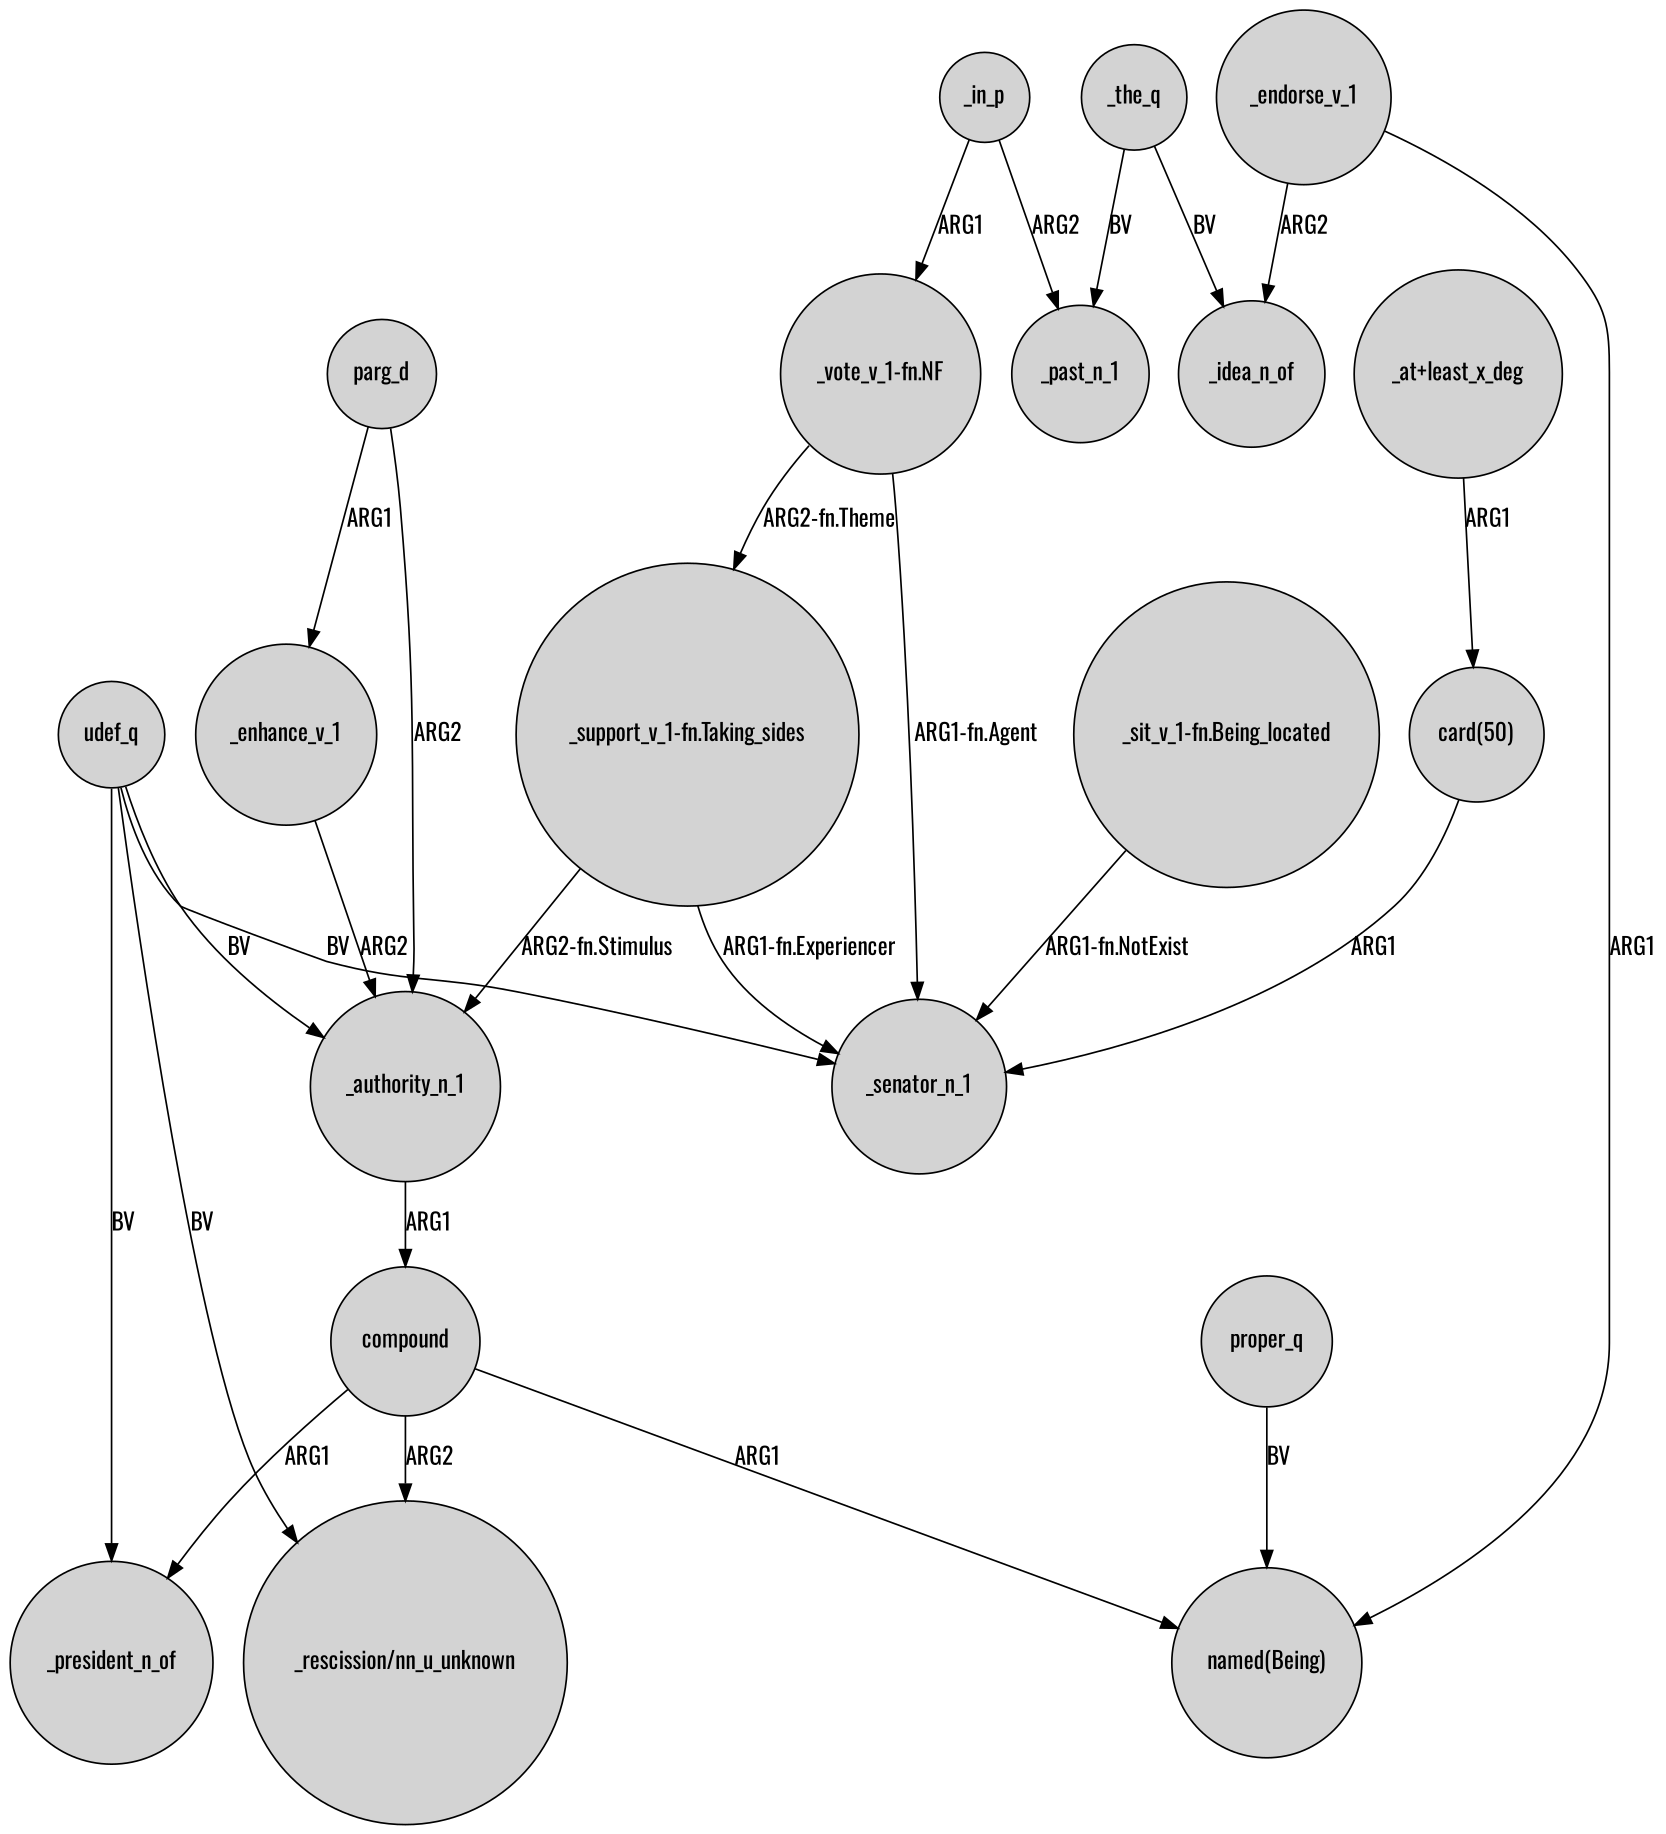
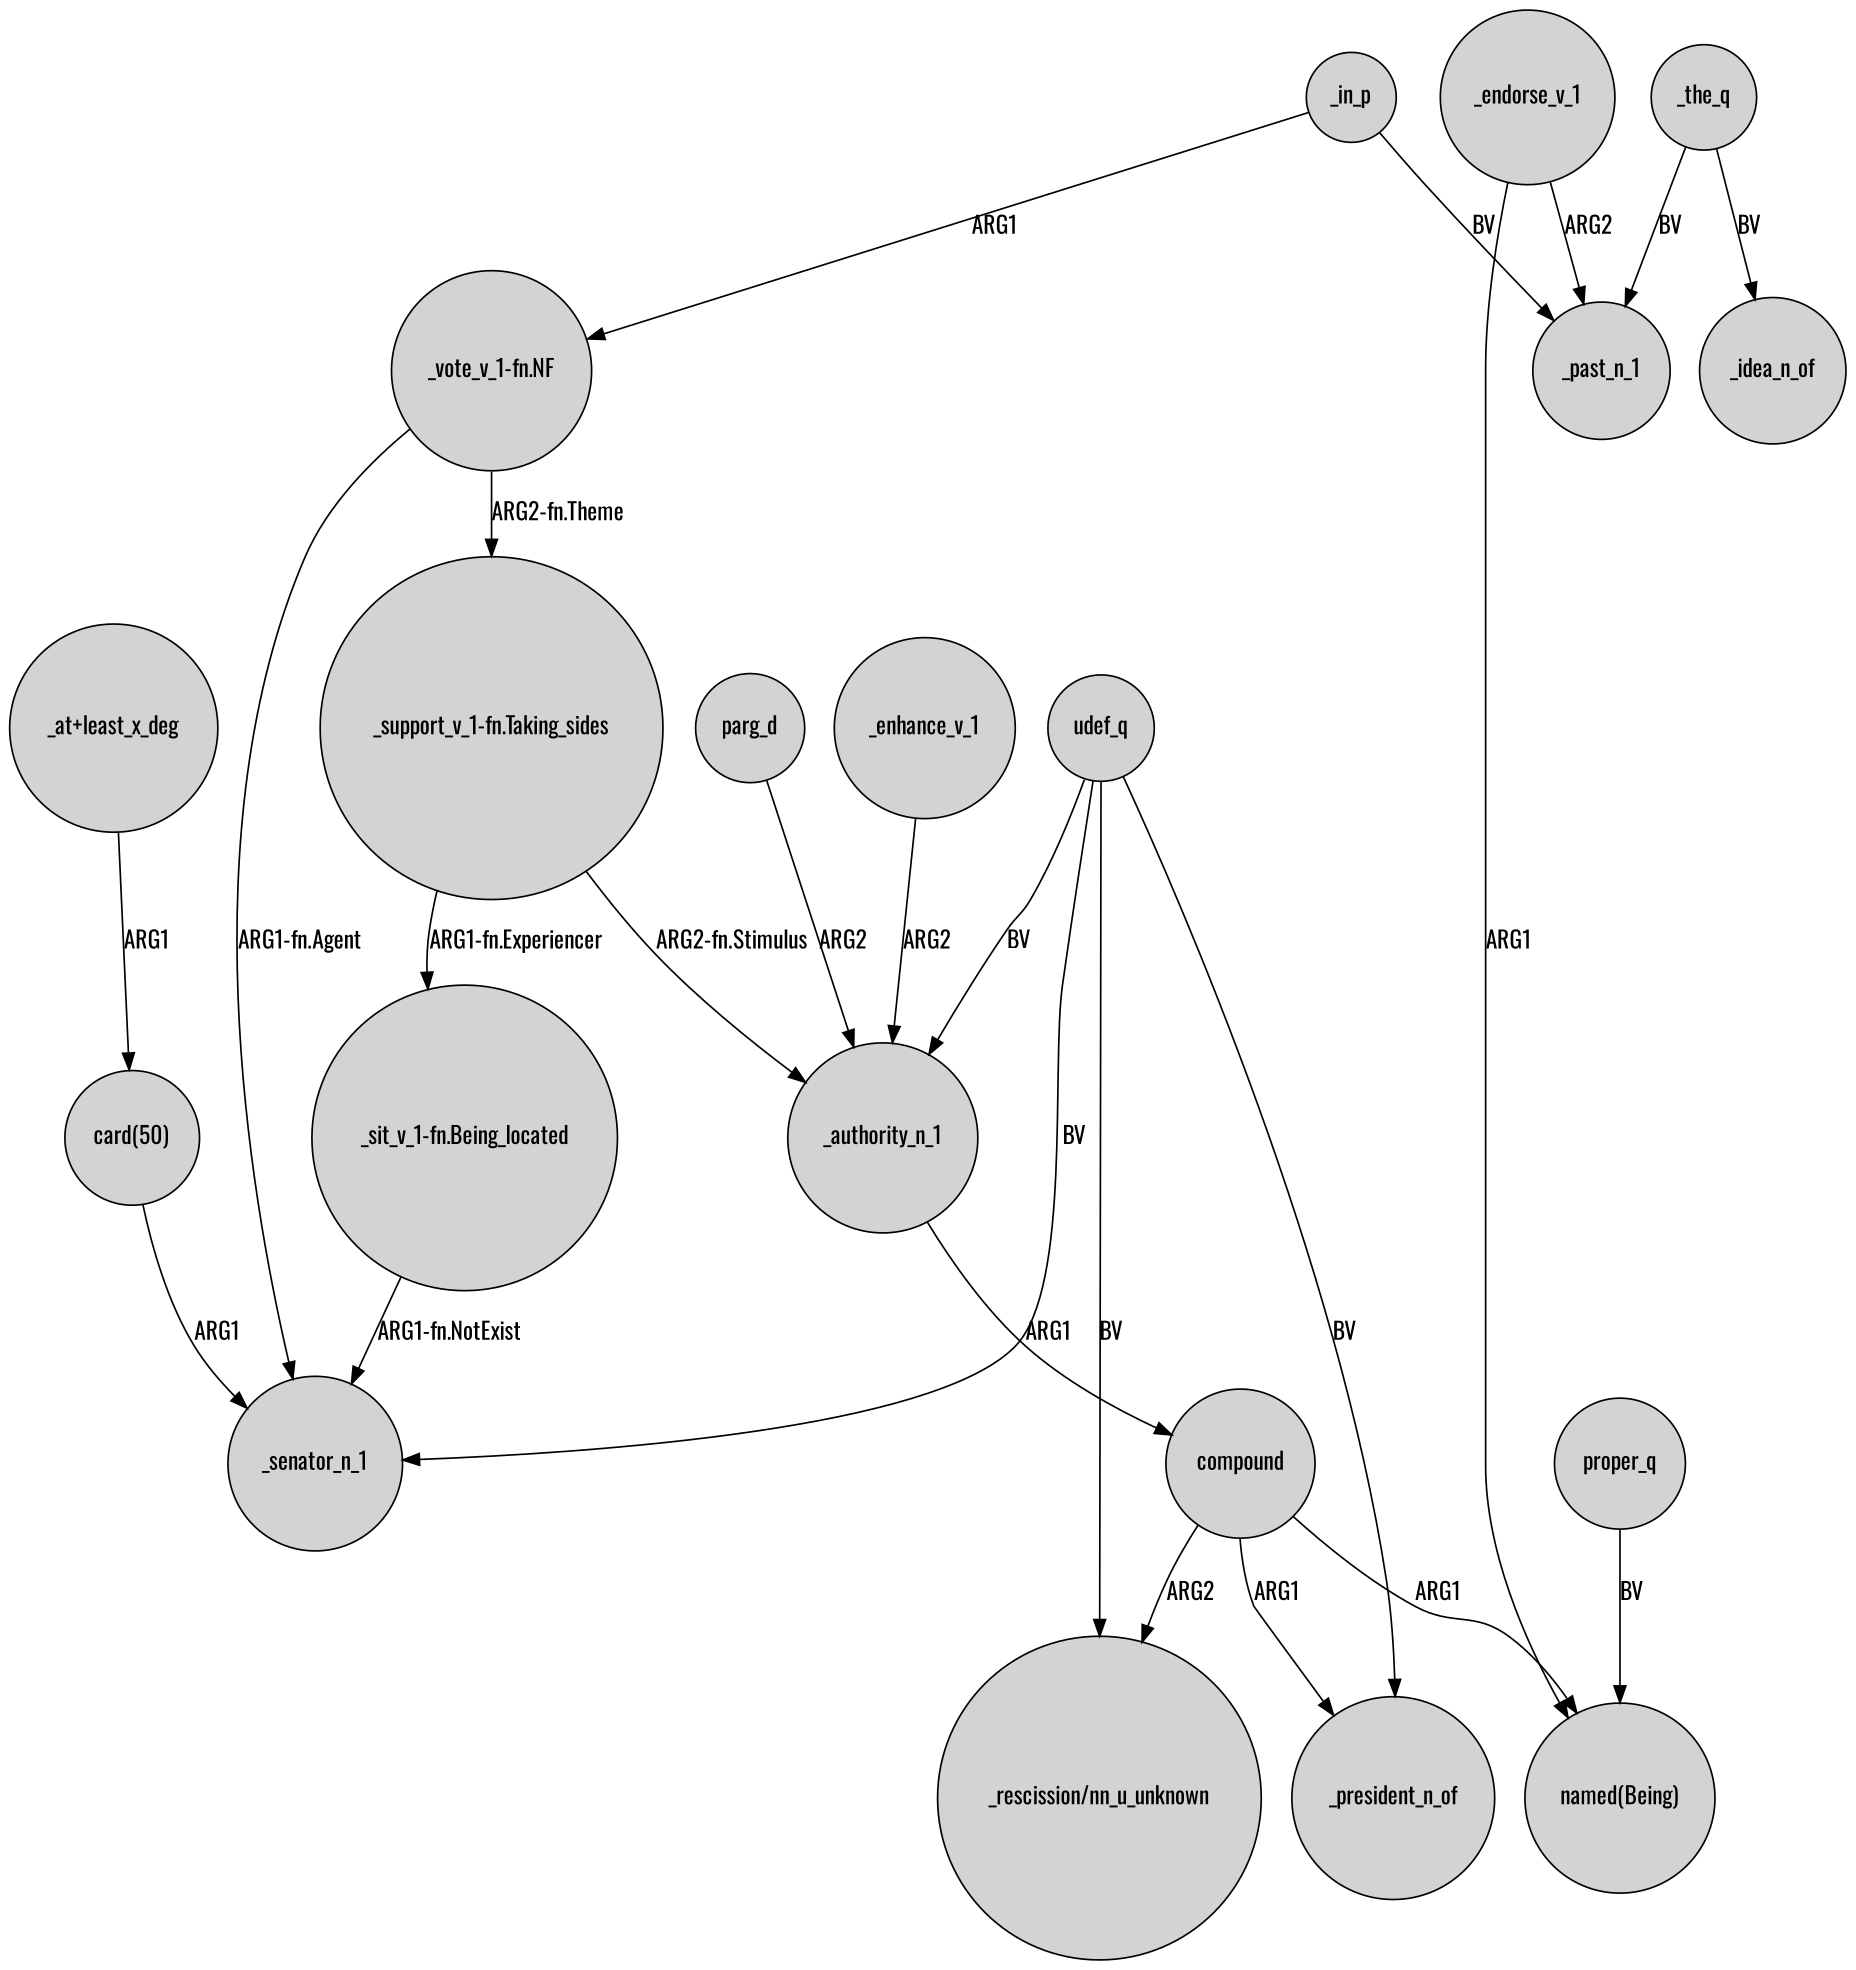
(1056, 227) -> (1484, 228)
(1278, 234) -> (1565, 235)
(341, 528) -> none
(745, 989) -> (429, 931)
